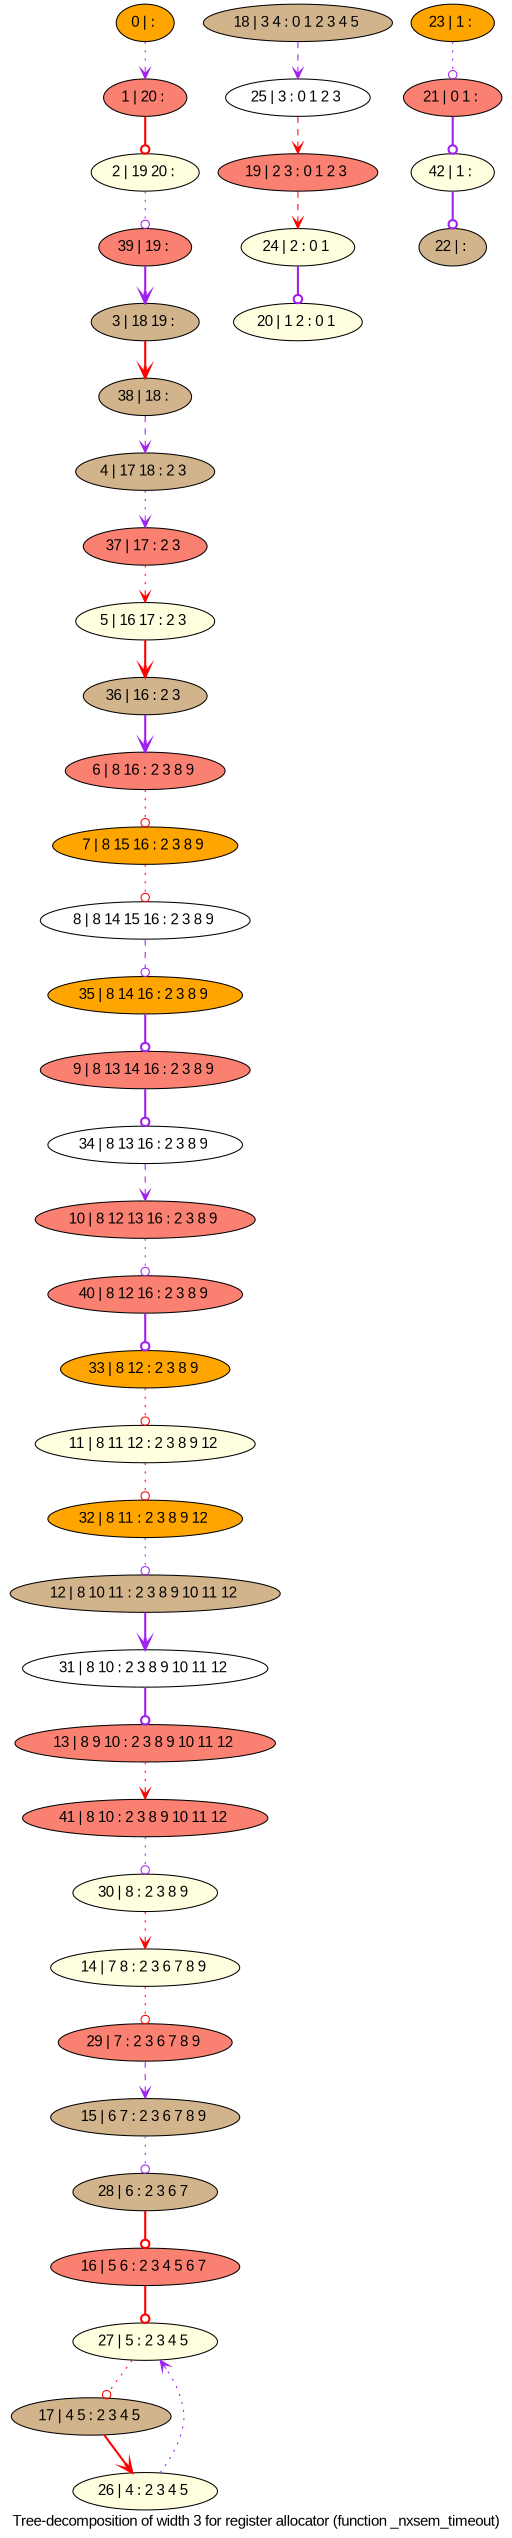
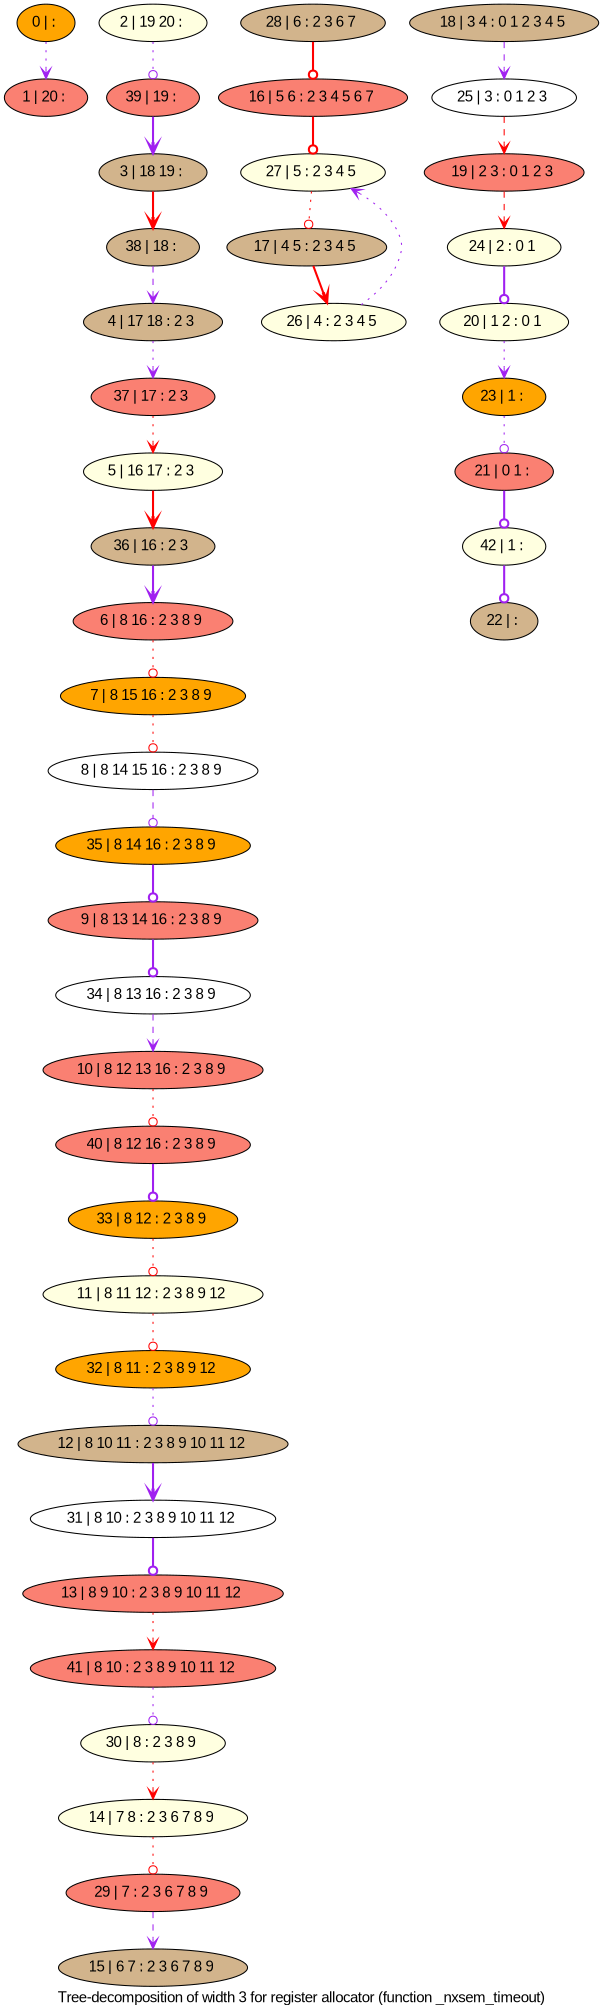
(145, 131) -> none
none -> (504, 354)
(145, 1253) -> (153, 1103)
(145, 2151) -> none
